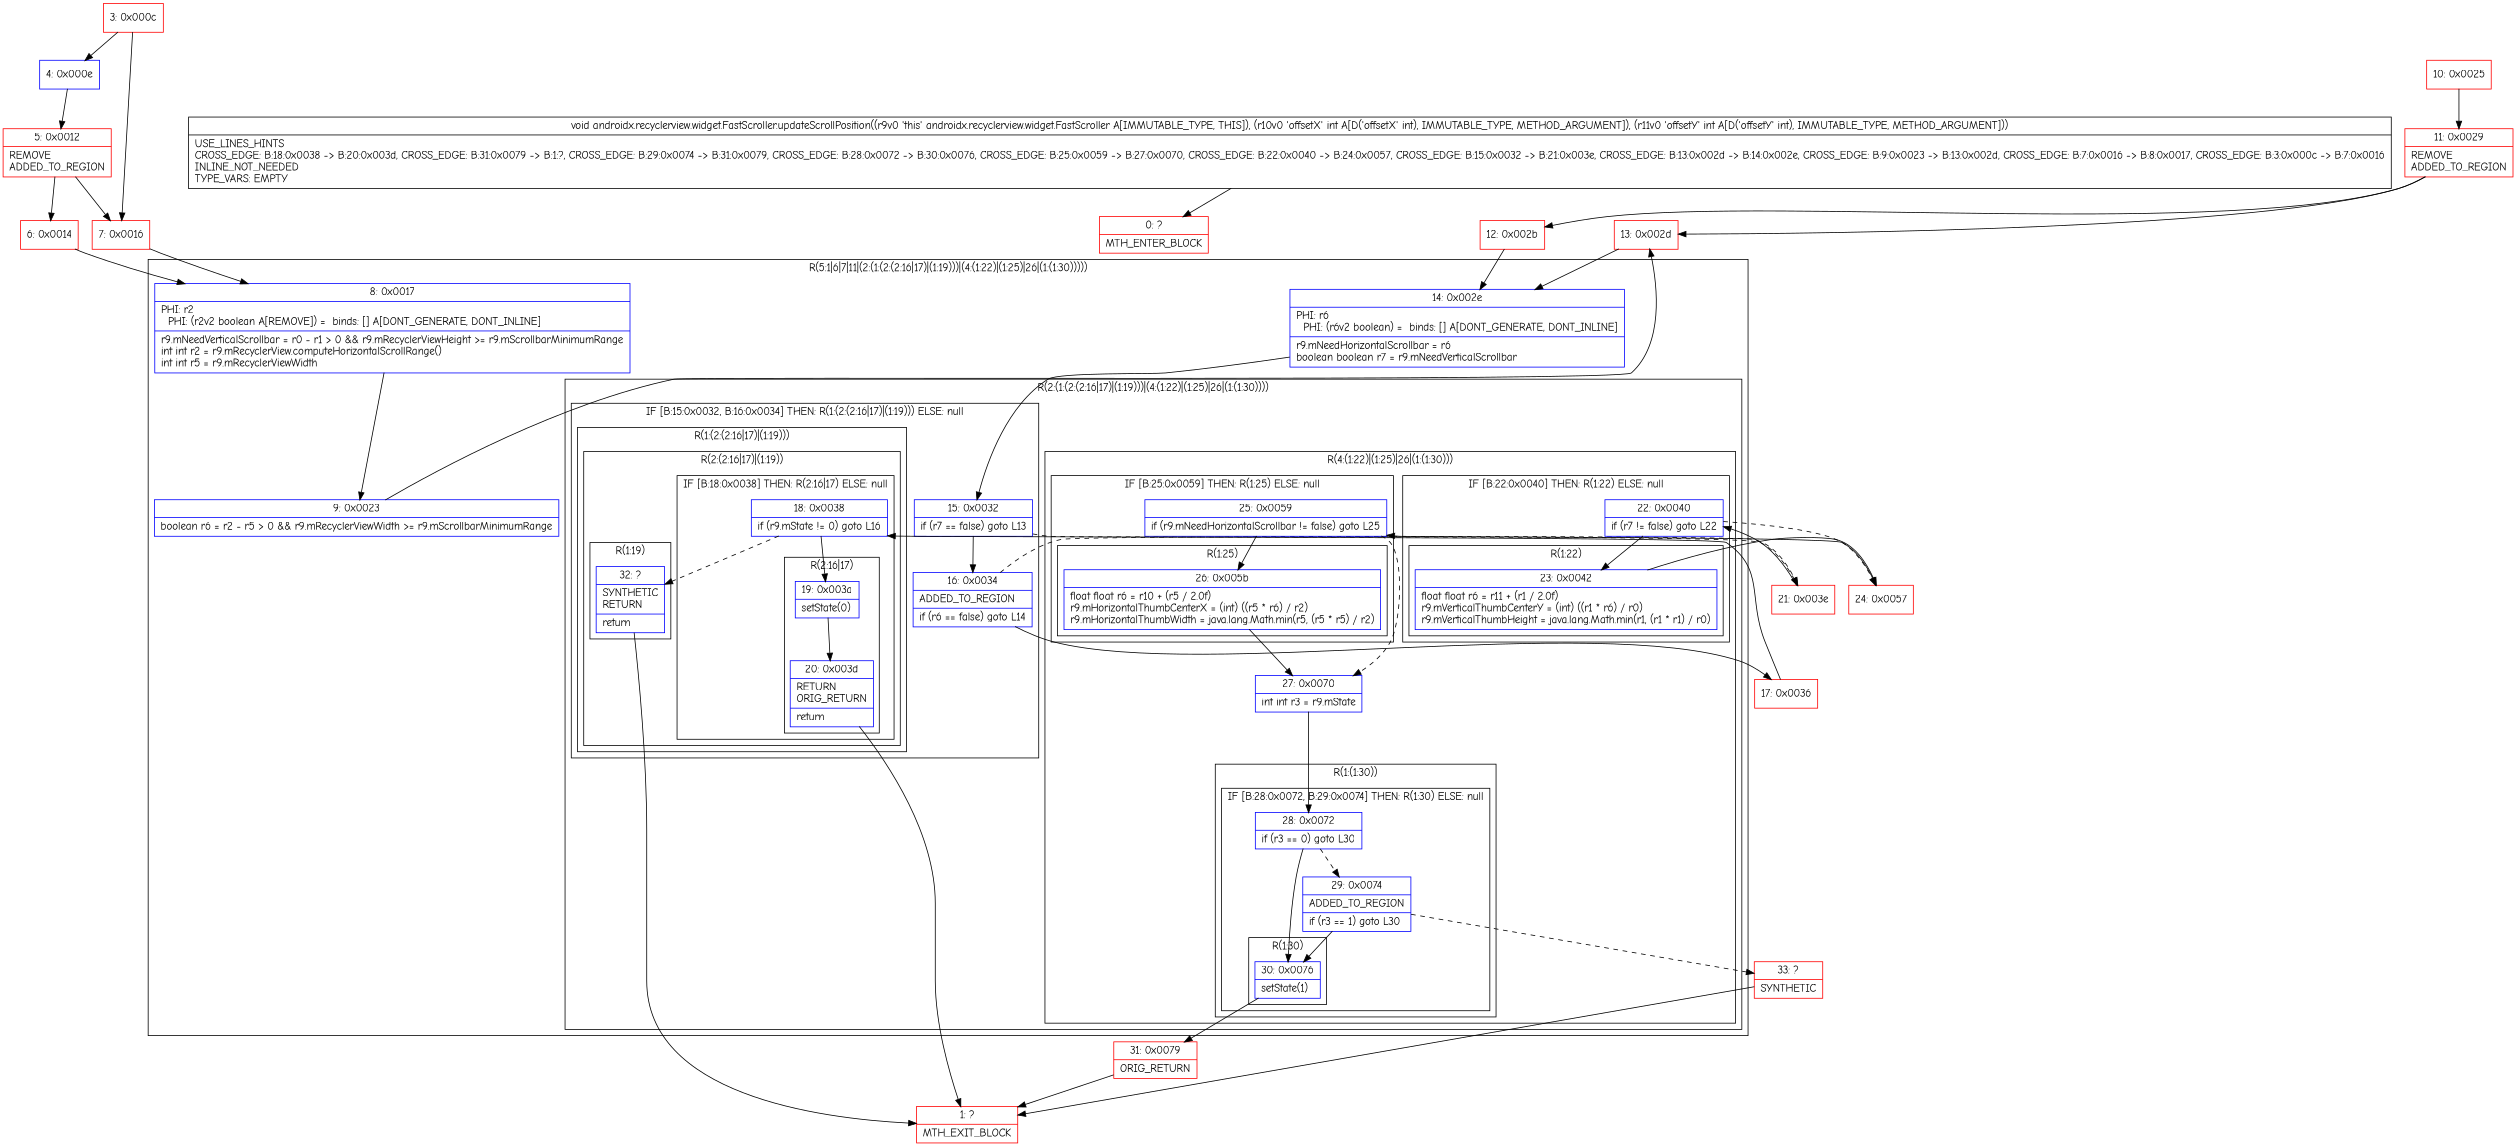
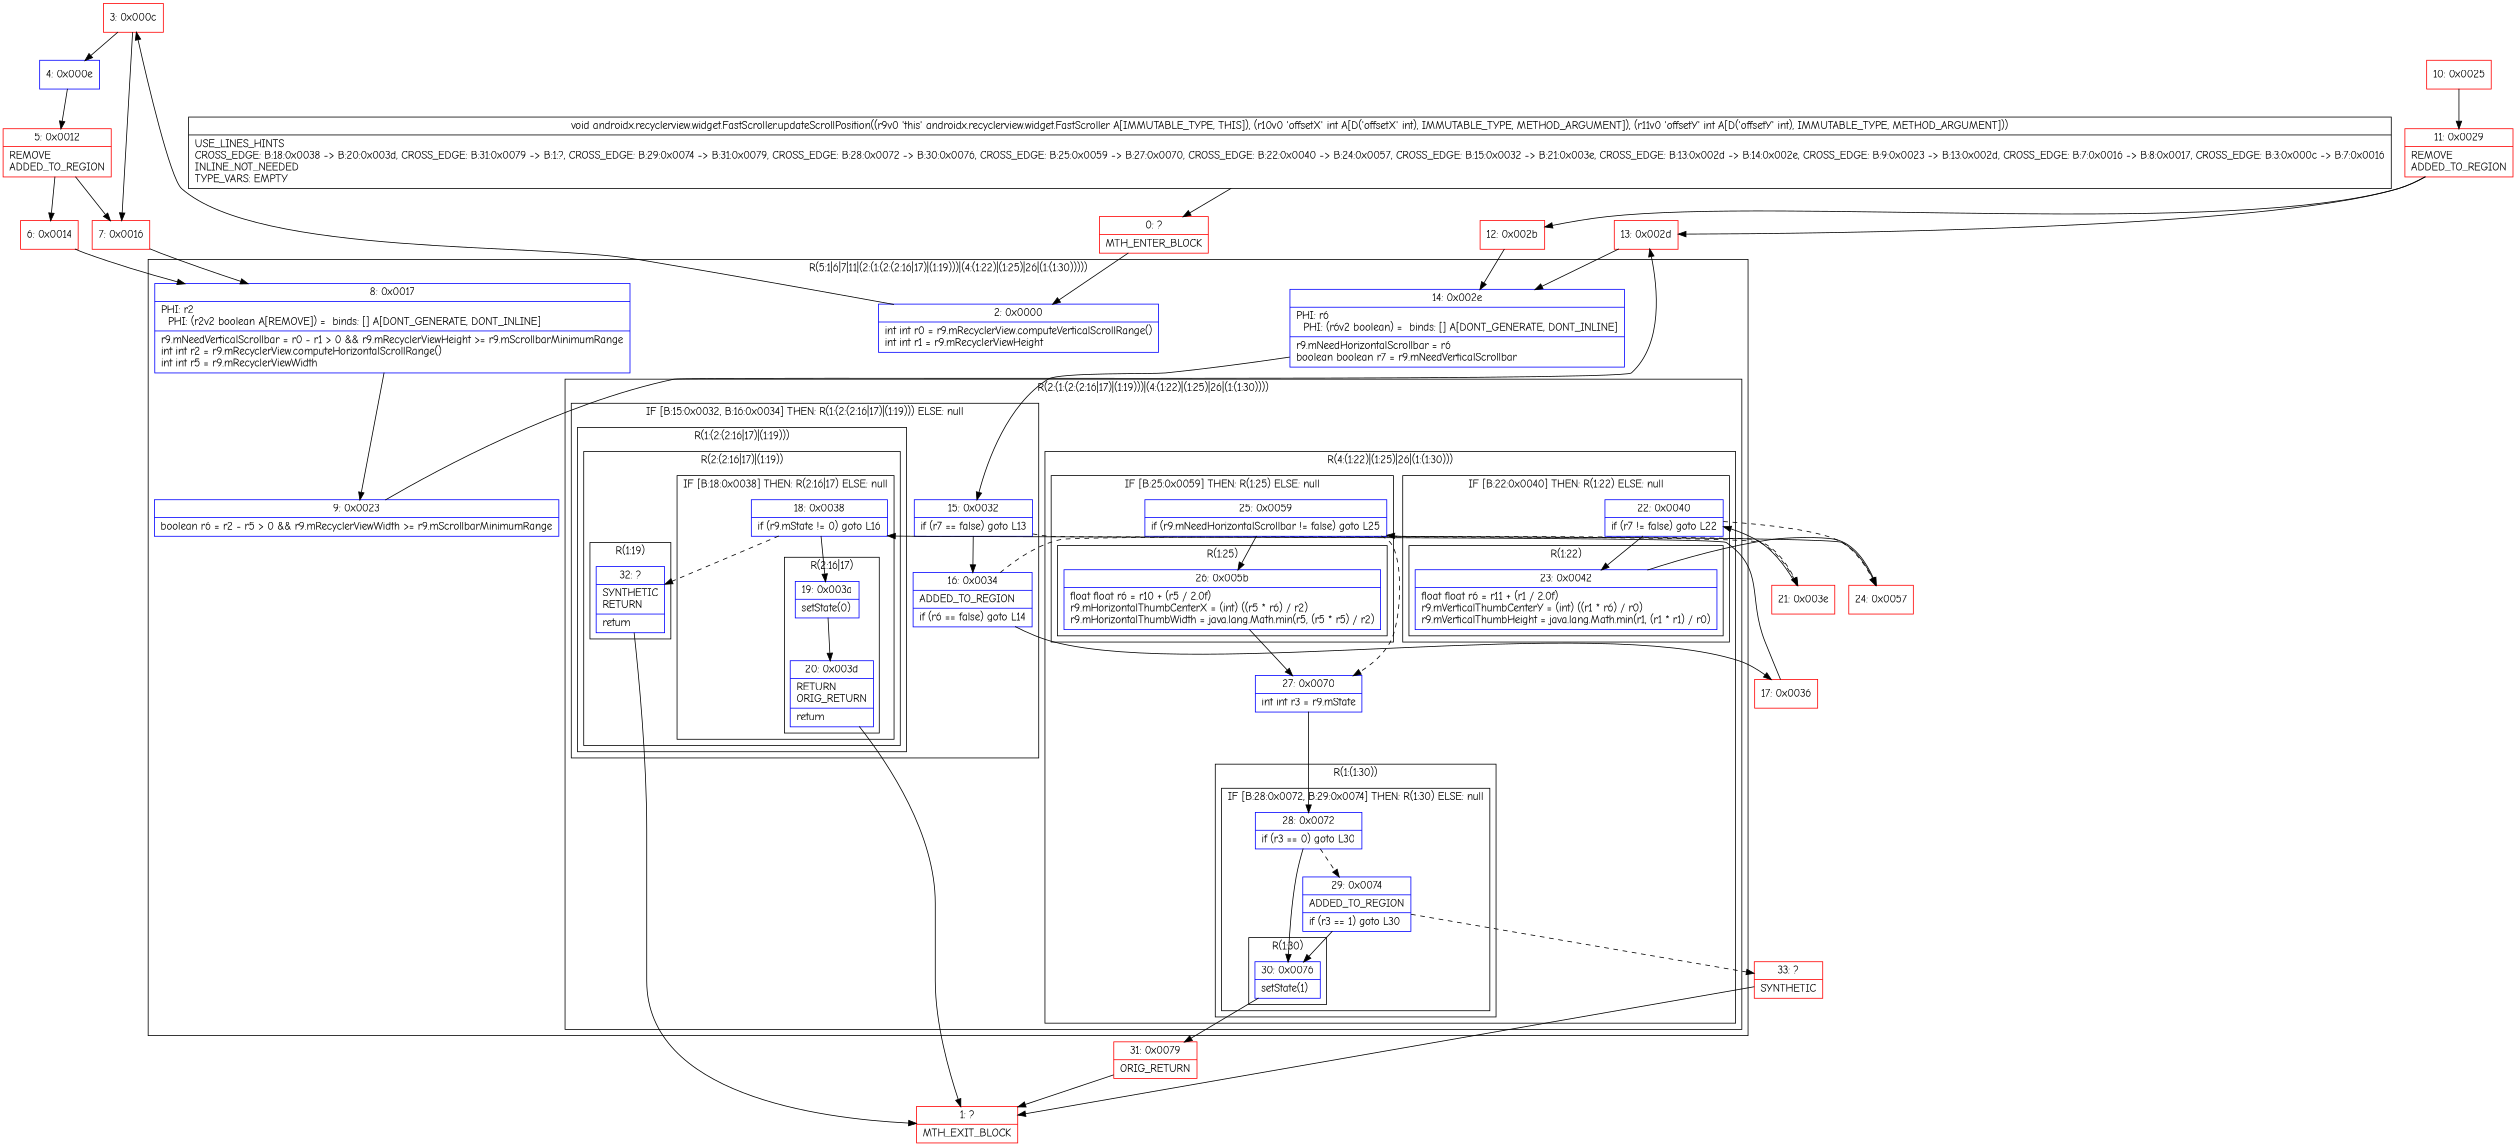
none -> (1018, 328)
